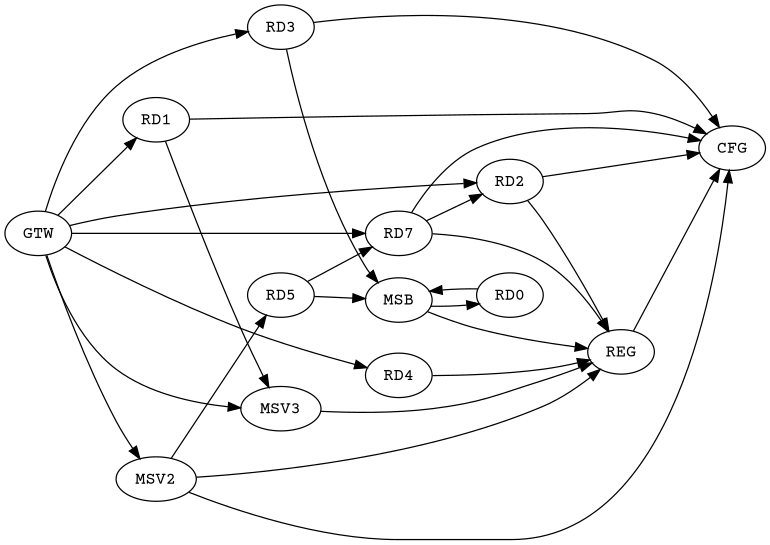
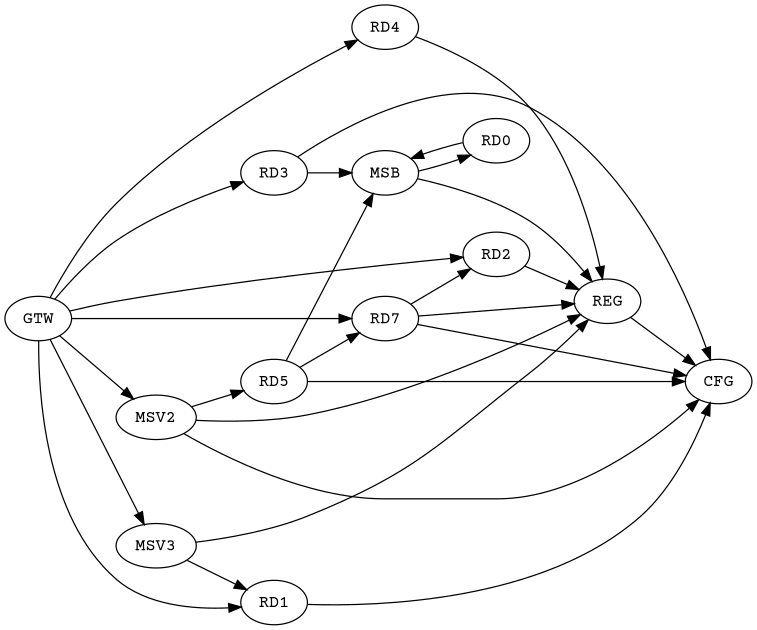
(615, 166) -> (490, 382)
(212, 260) -> (211, 572)
